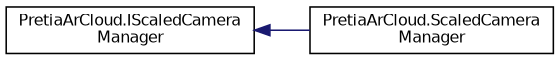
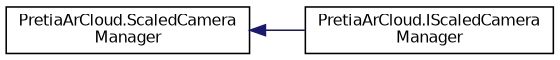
(290, 30) -> (285, 30)
